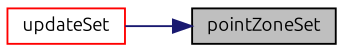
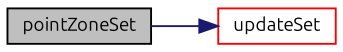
(149, 26) -> (175, 26)
